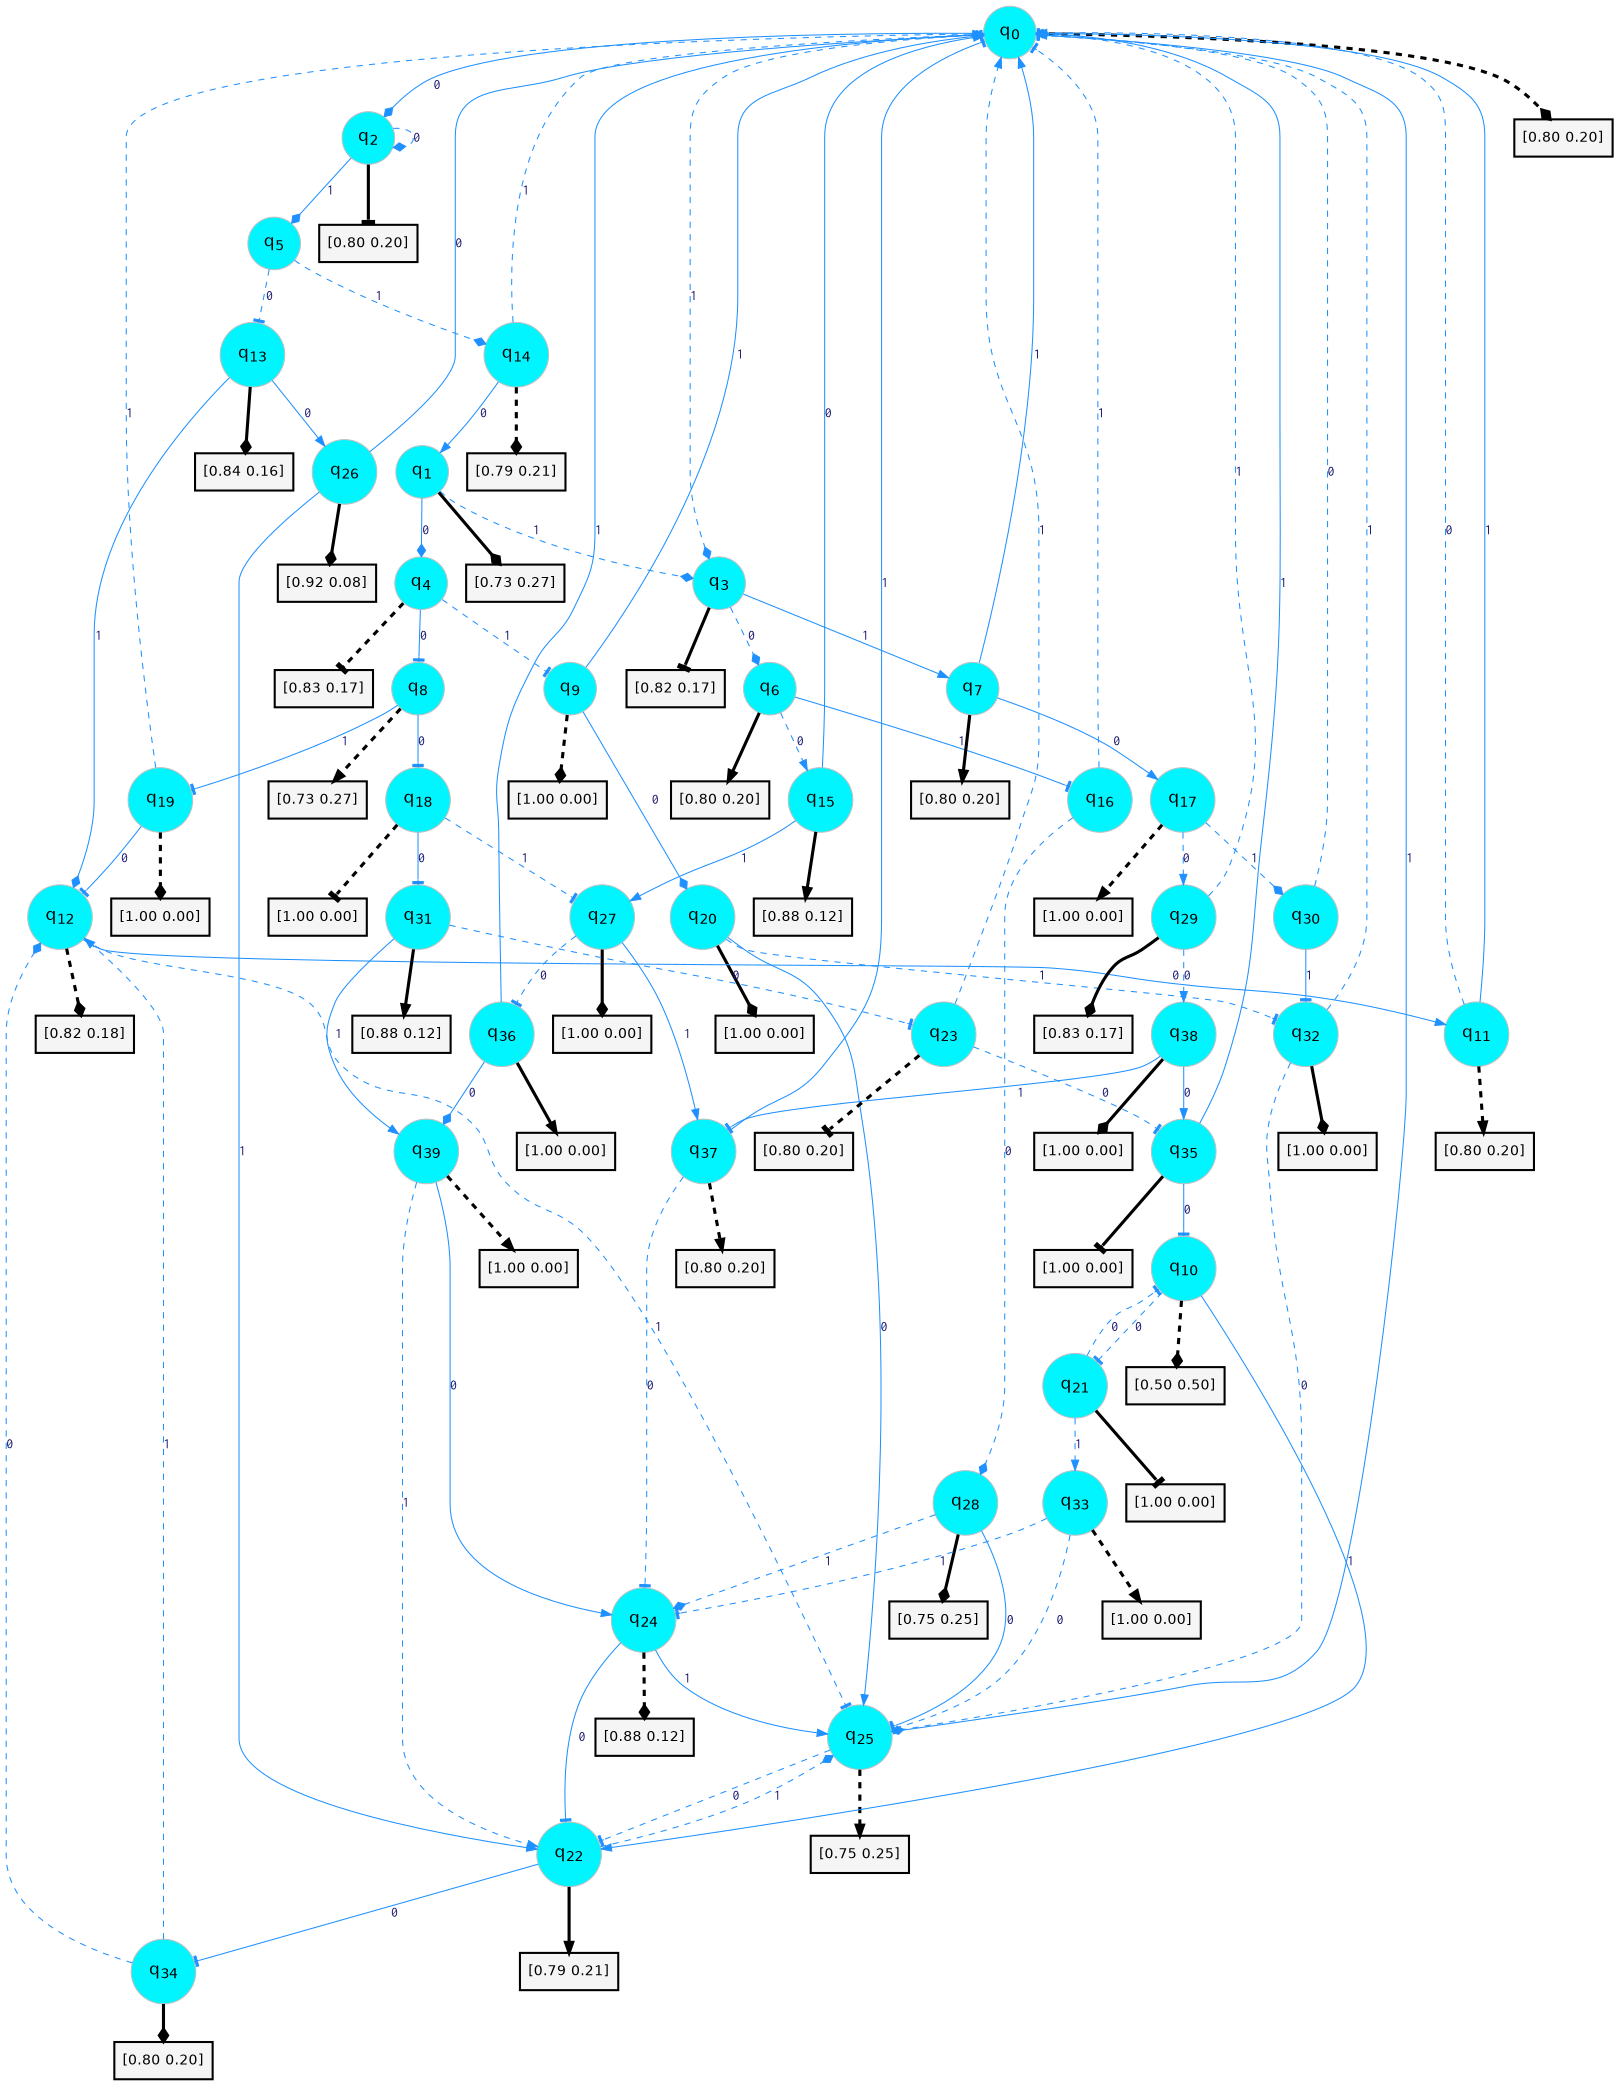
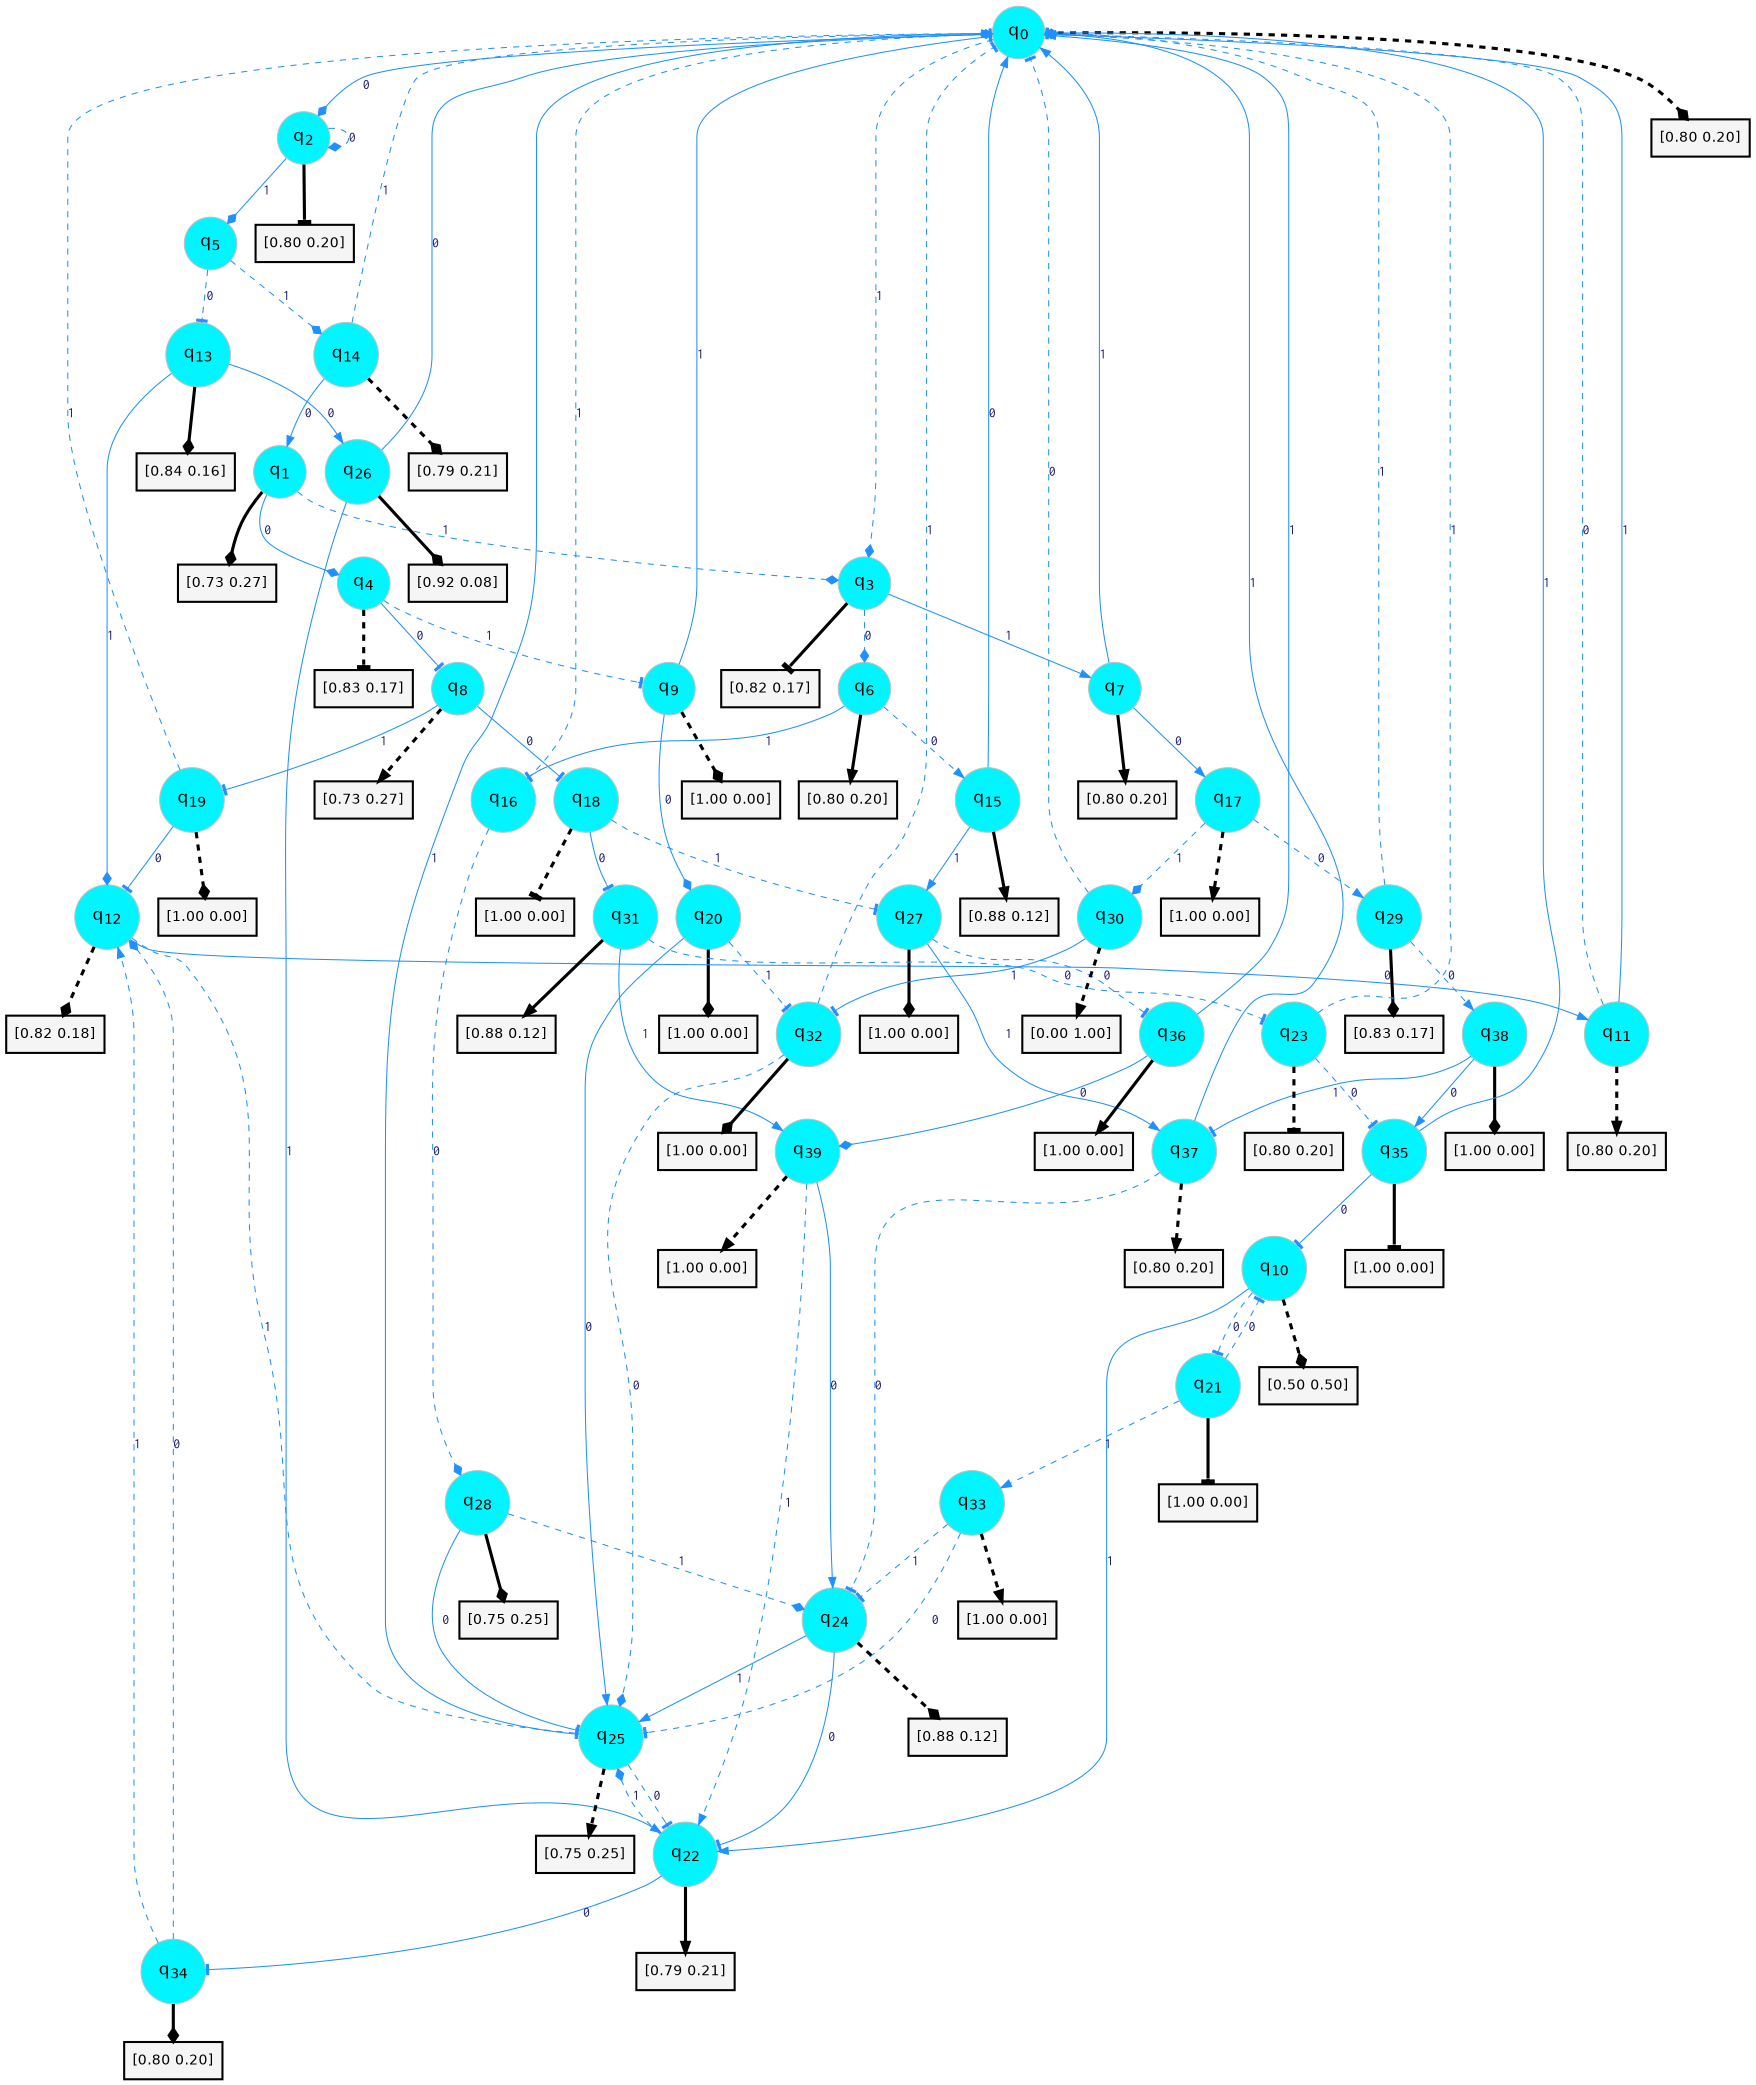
none -> (1071, 1034)
